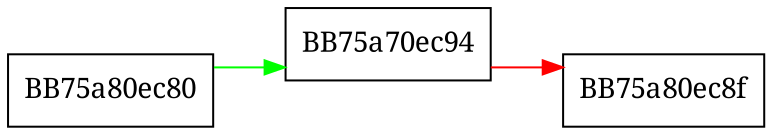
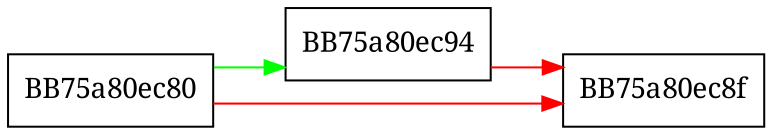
(388, 44) -> (388, 44)
none -> (378, 104)
